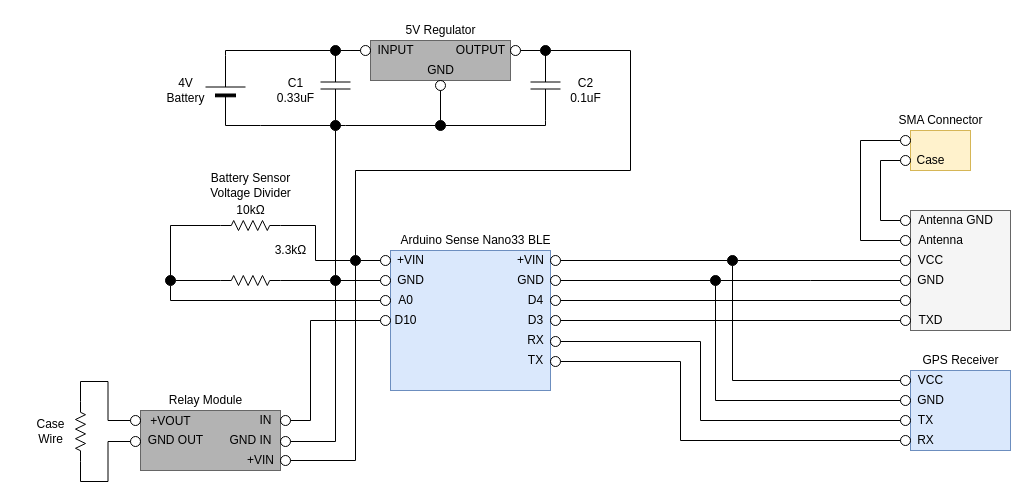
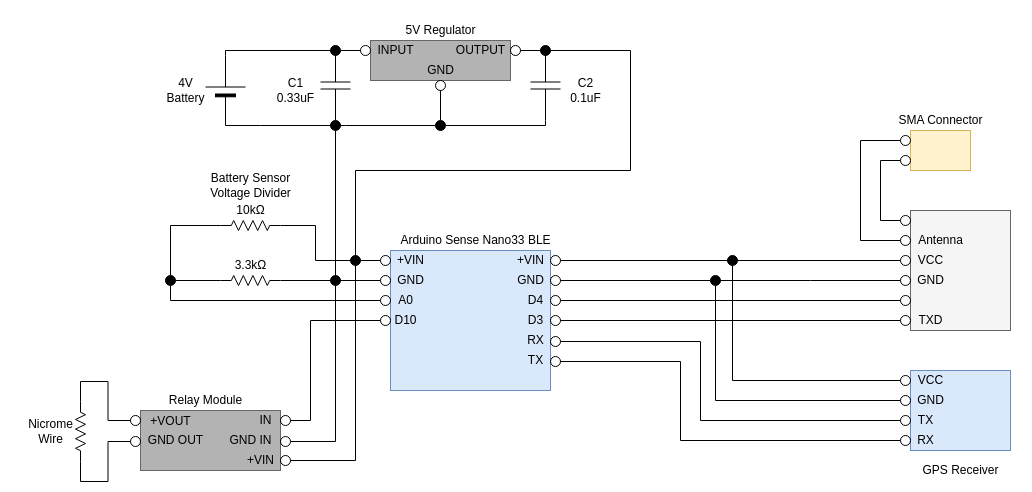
(931, 161) -> none
(956, 221) -> none
(291, 251) -> (251, 266)
(961, 361) -> (961, 471)
(51, 432) -> (51, 432)
